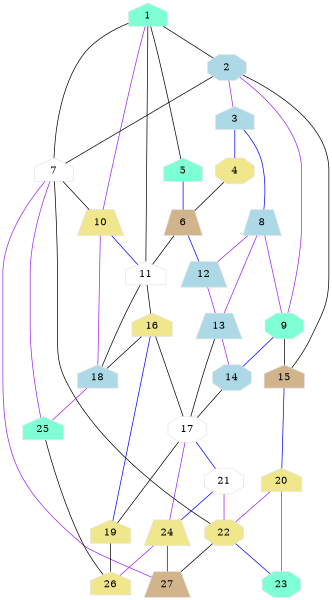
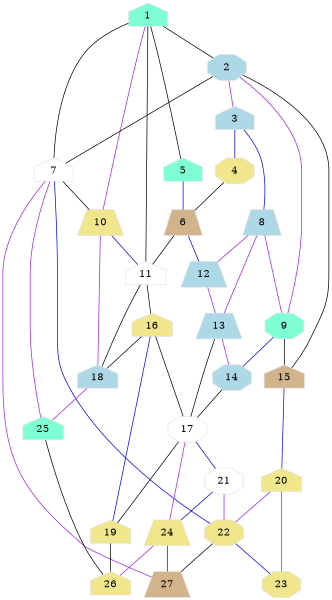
(67, 383) -> (67, 383)
(281, 584) -> (281, 584)
